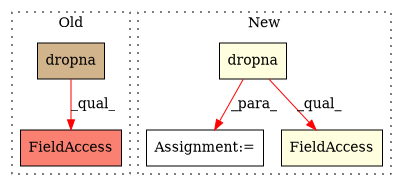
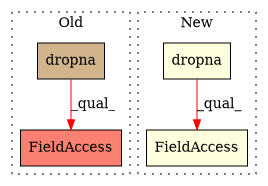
(205, 148) -> none
